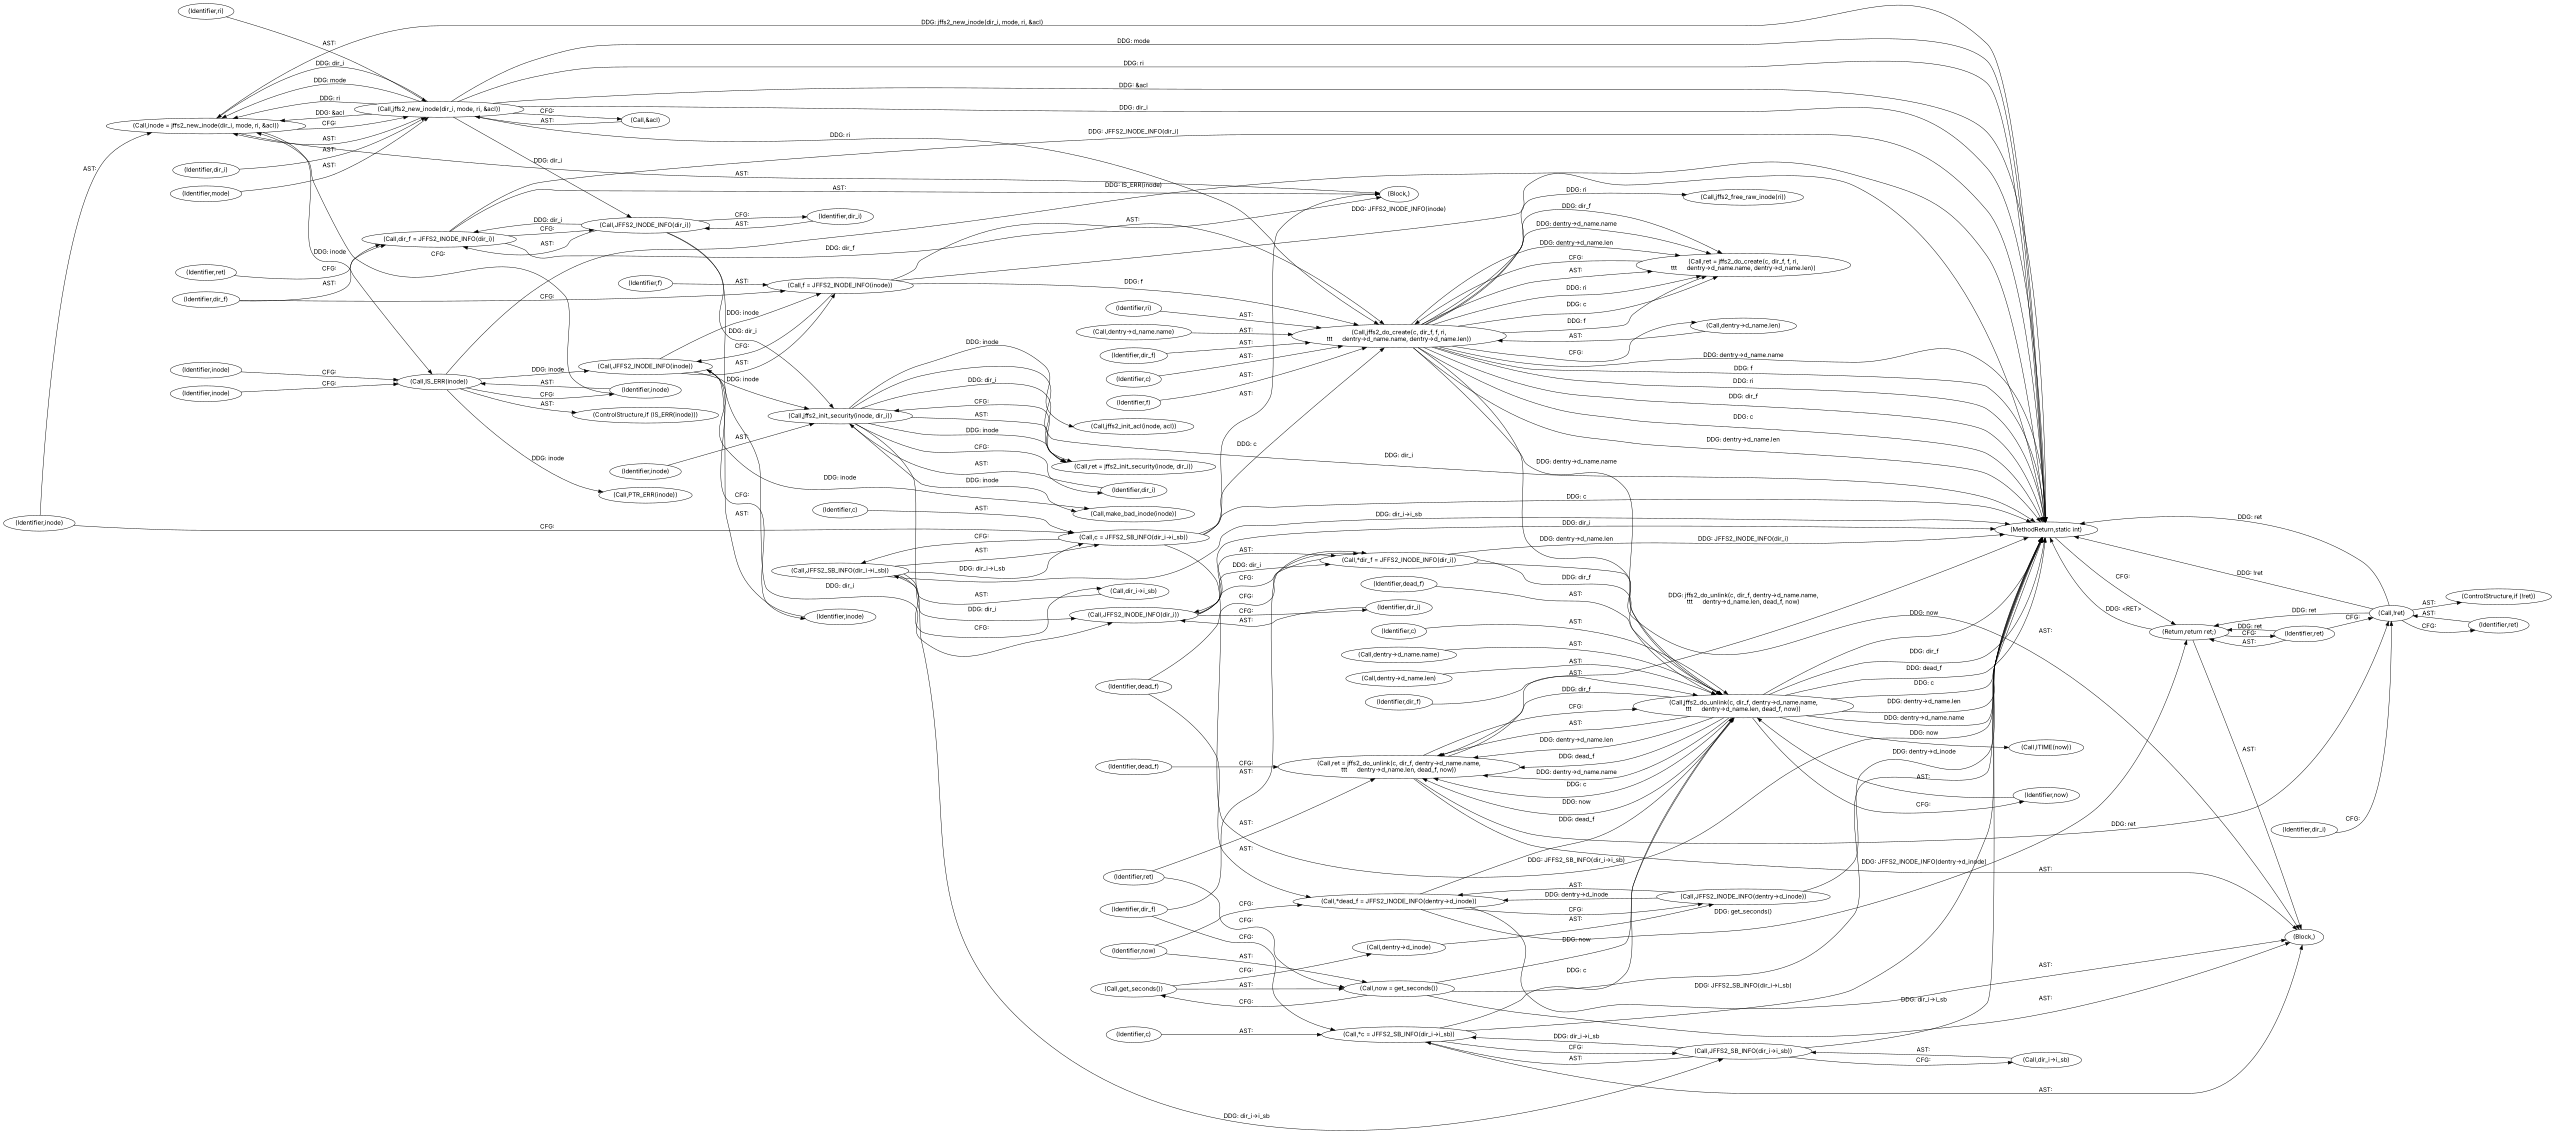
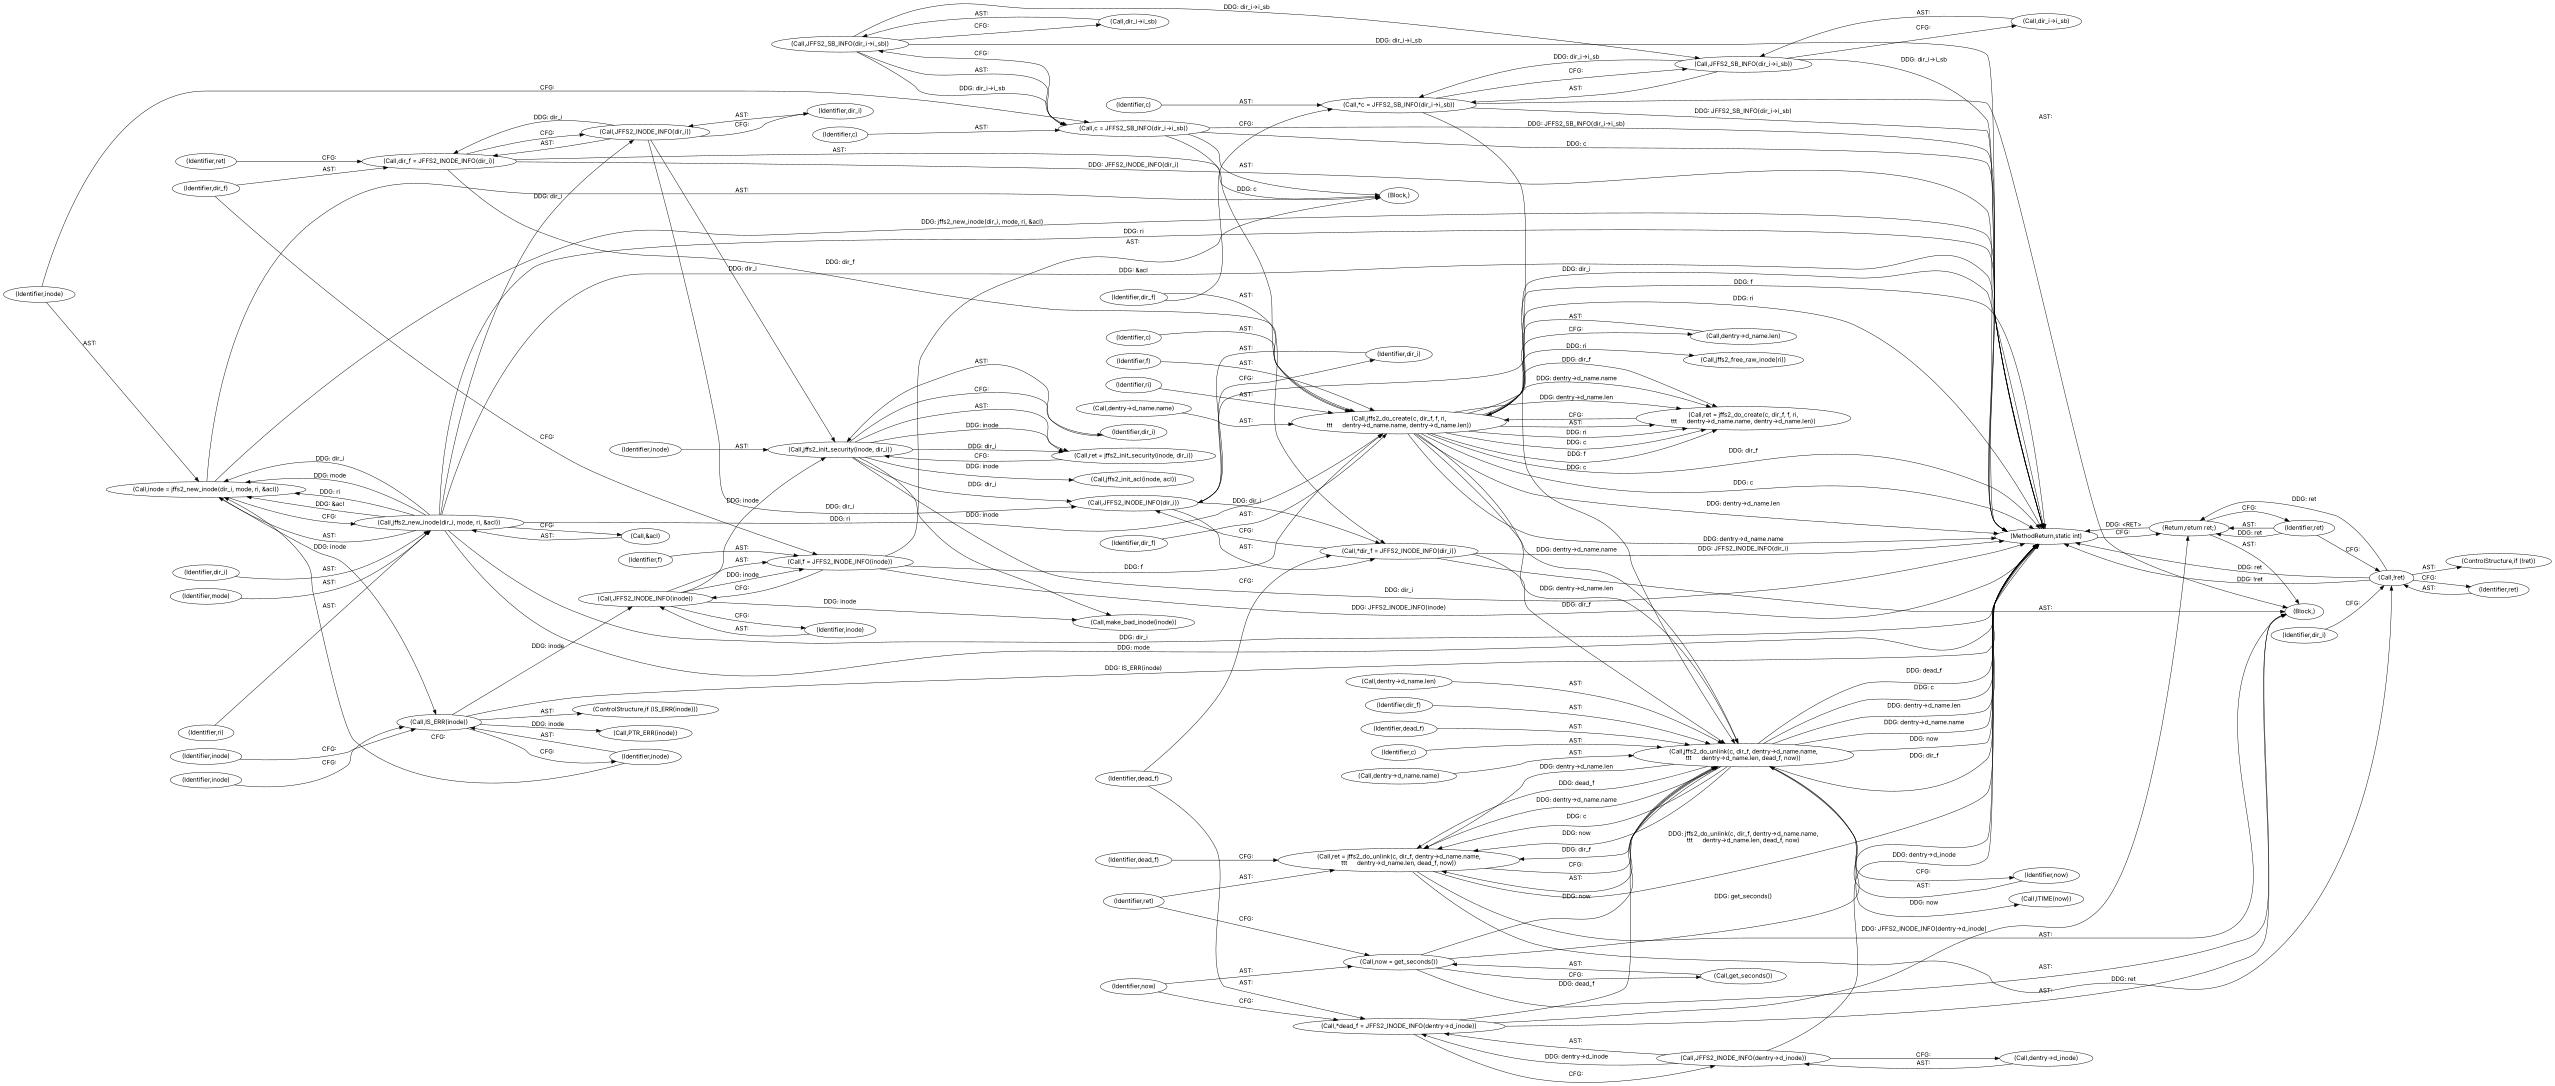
(1270, 974) -> (1913, 1058)
